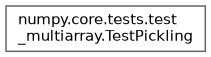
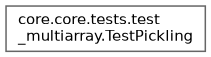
(106, 29) -> (106, 29)
